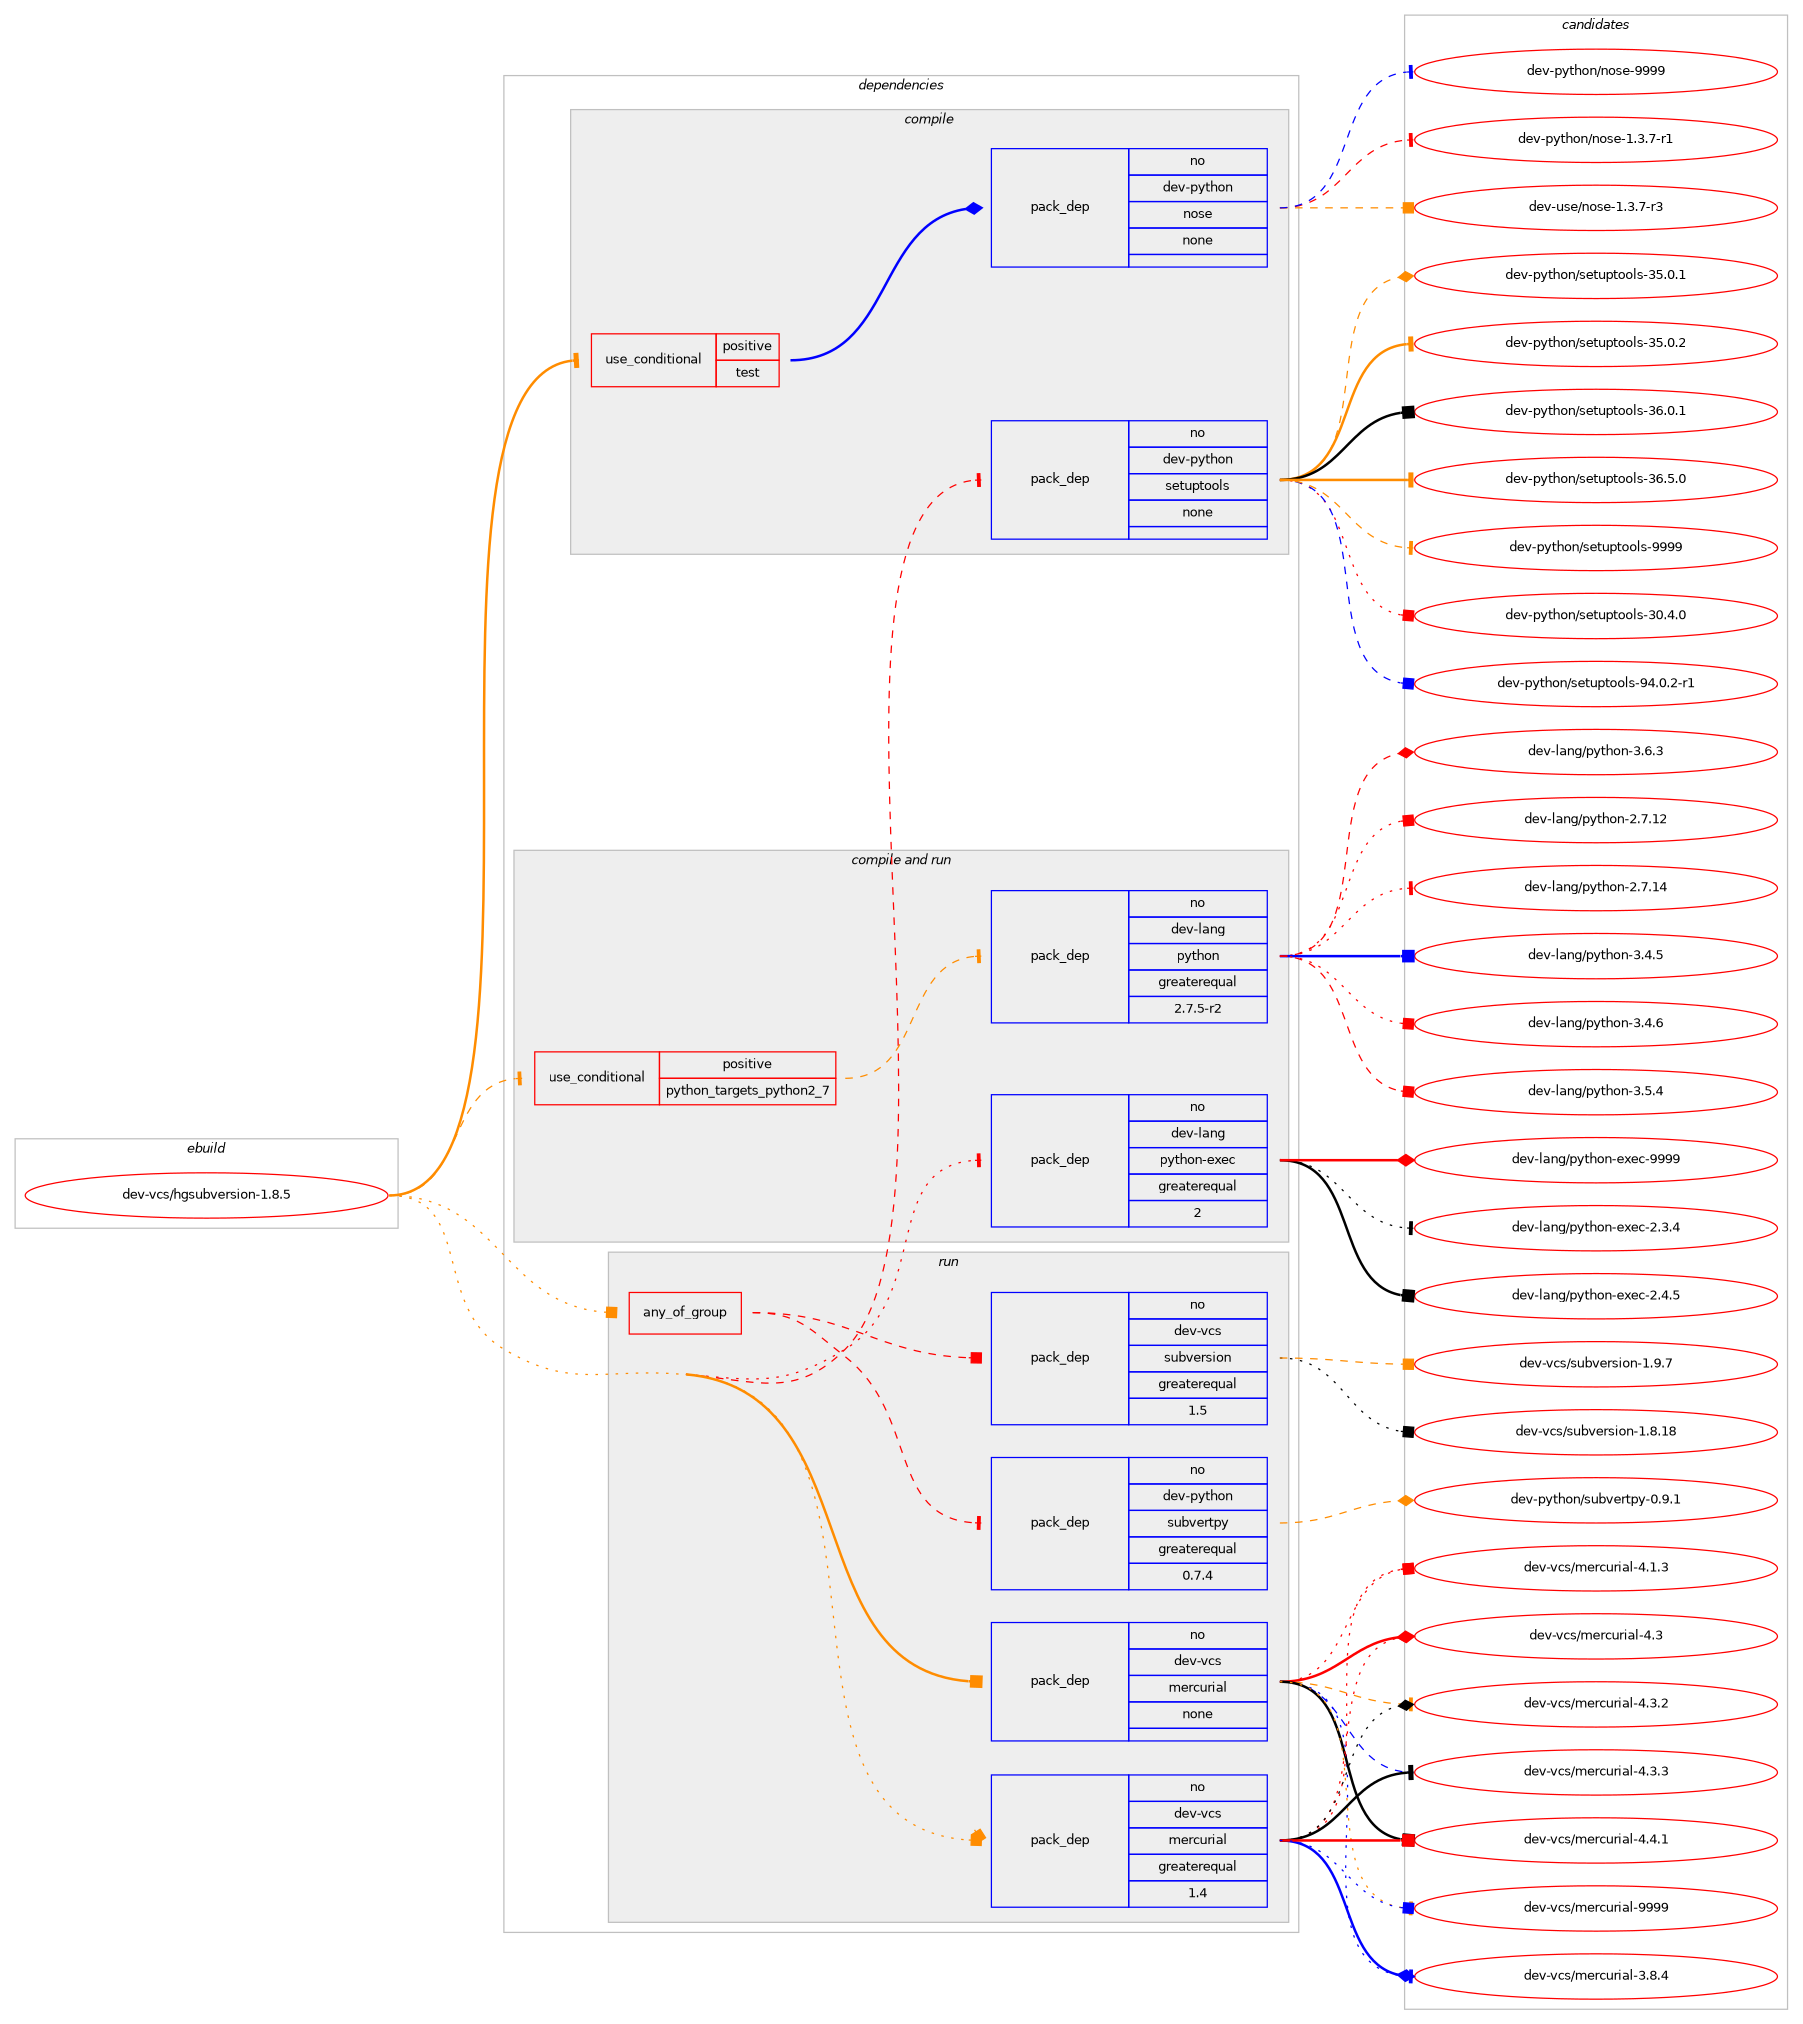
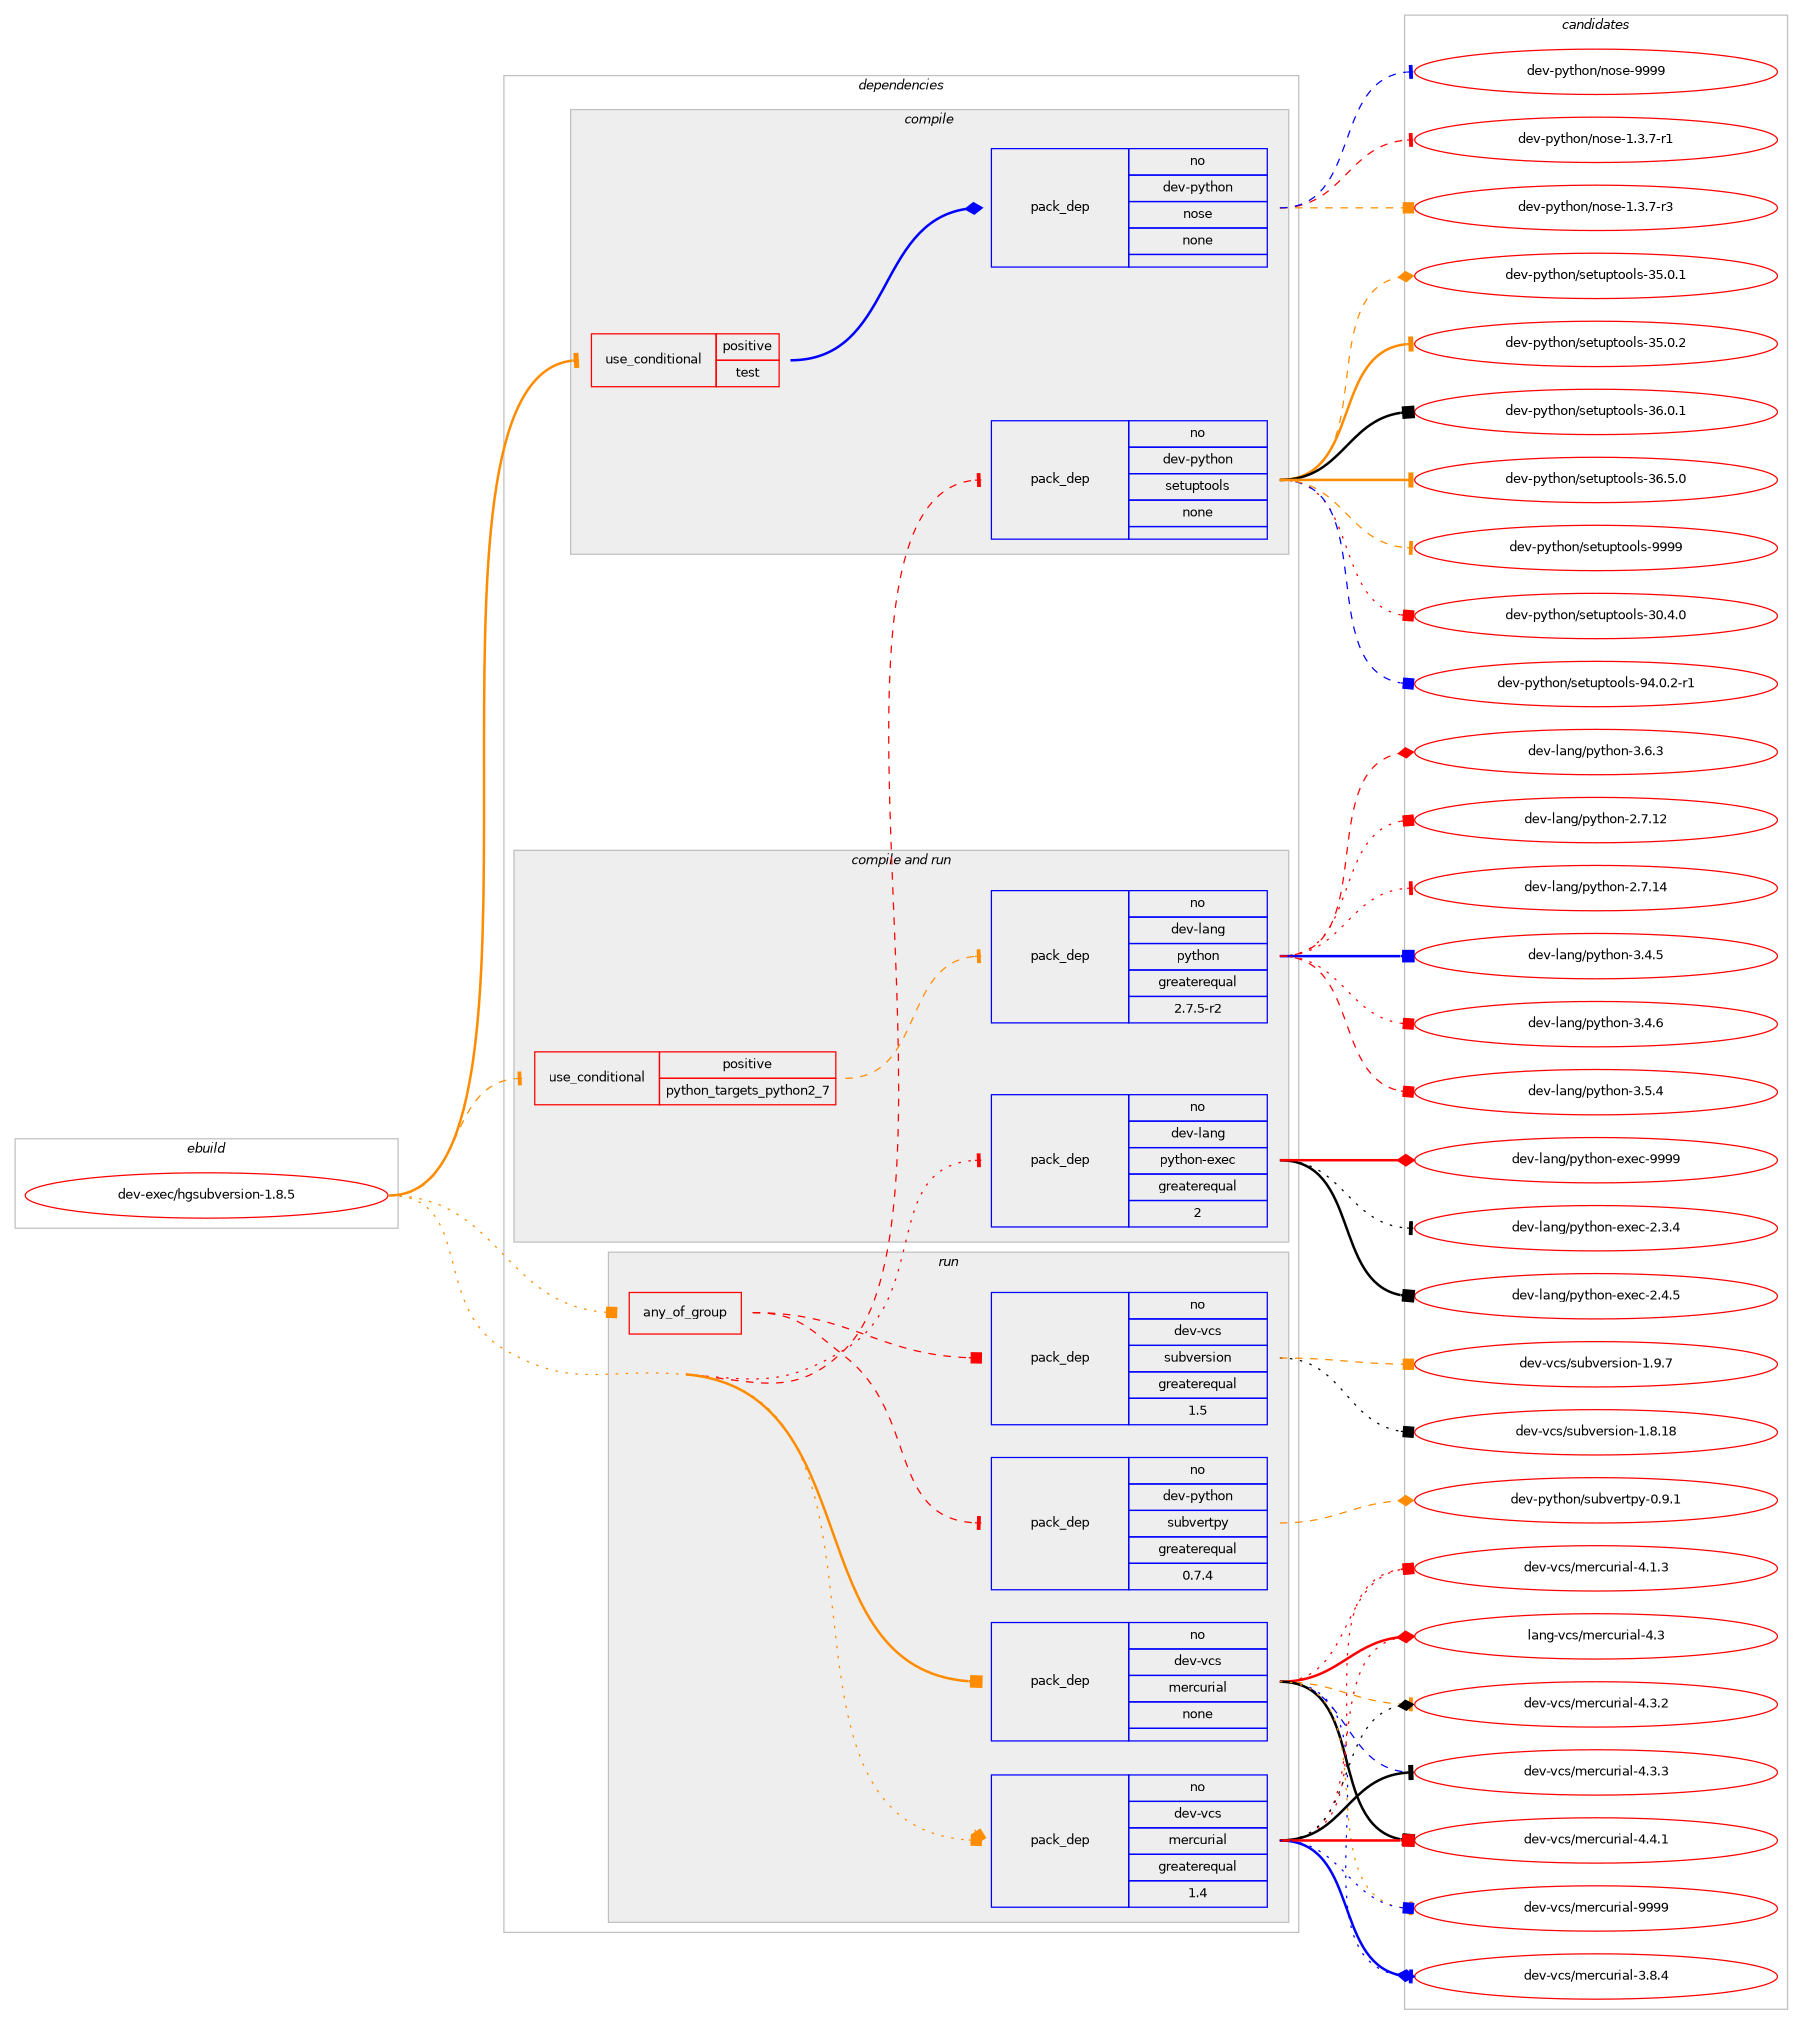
(1596, 208) -> (1596, 208)
(207, 1195) -> (207, 1195)
(1596, 1636) -> (1596, 1636)
